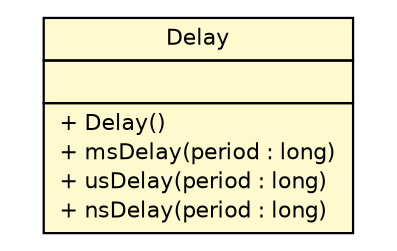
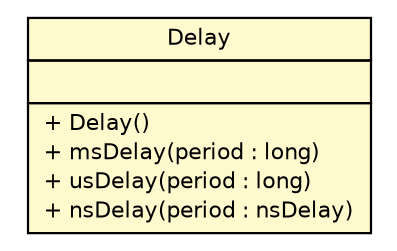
(194, 211) -> (200, 211)
